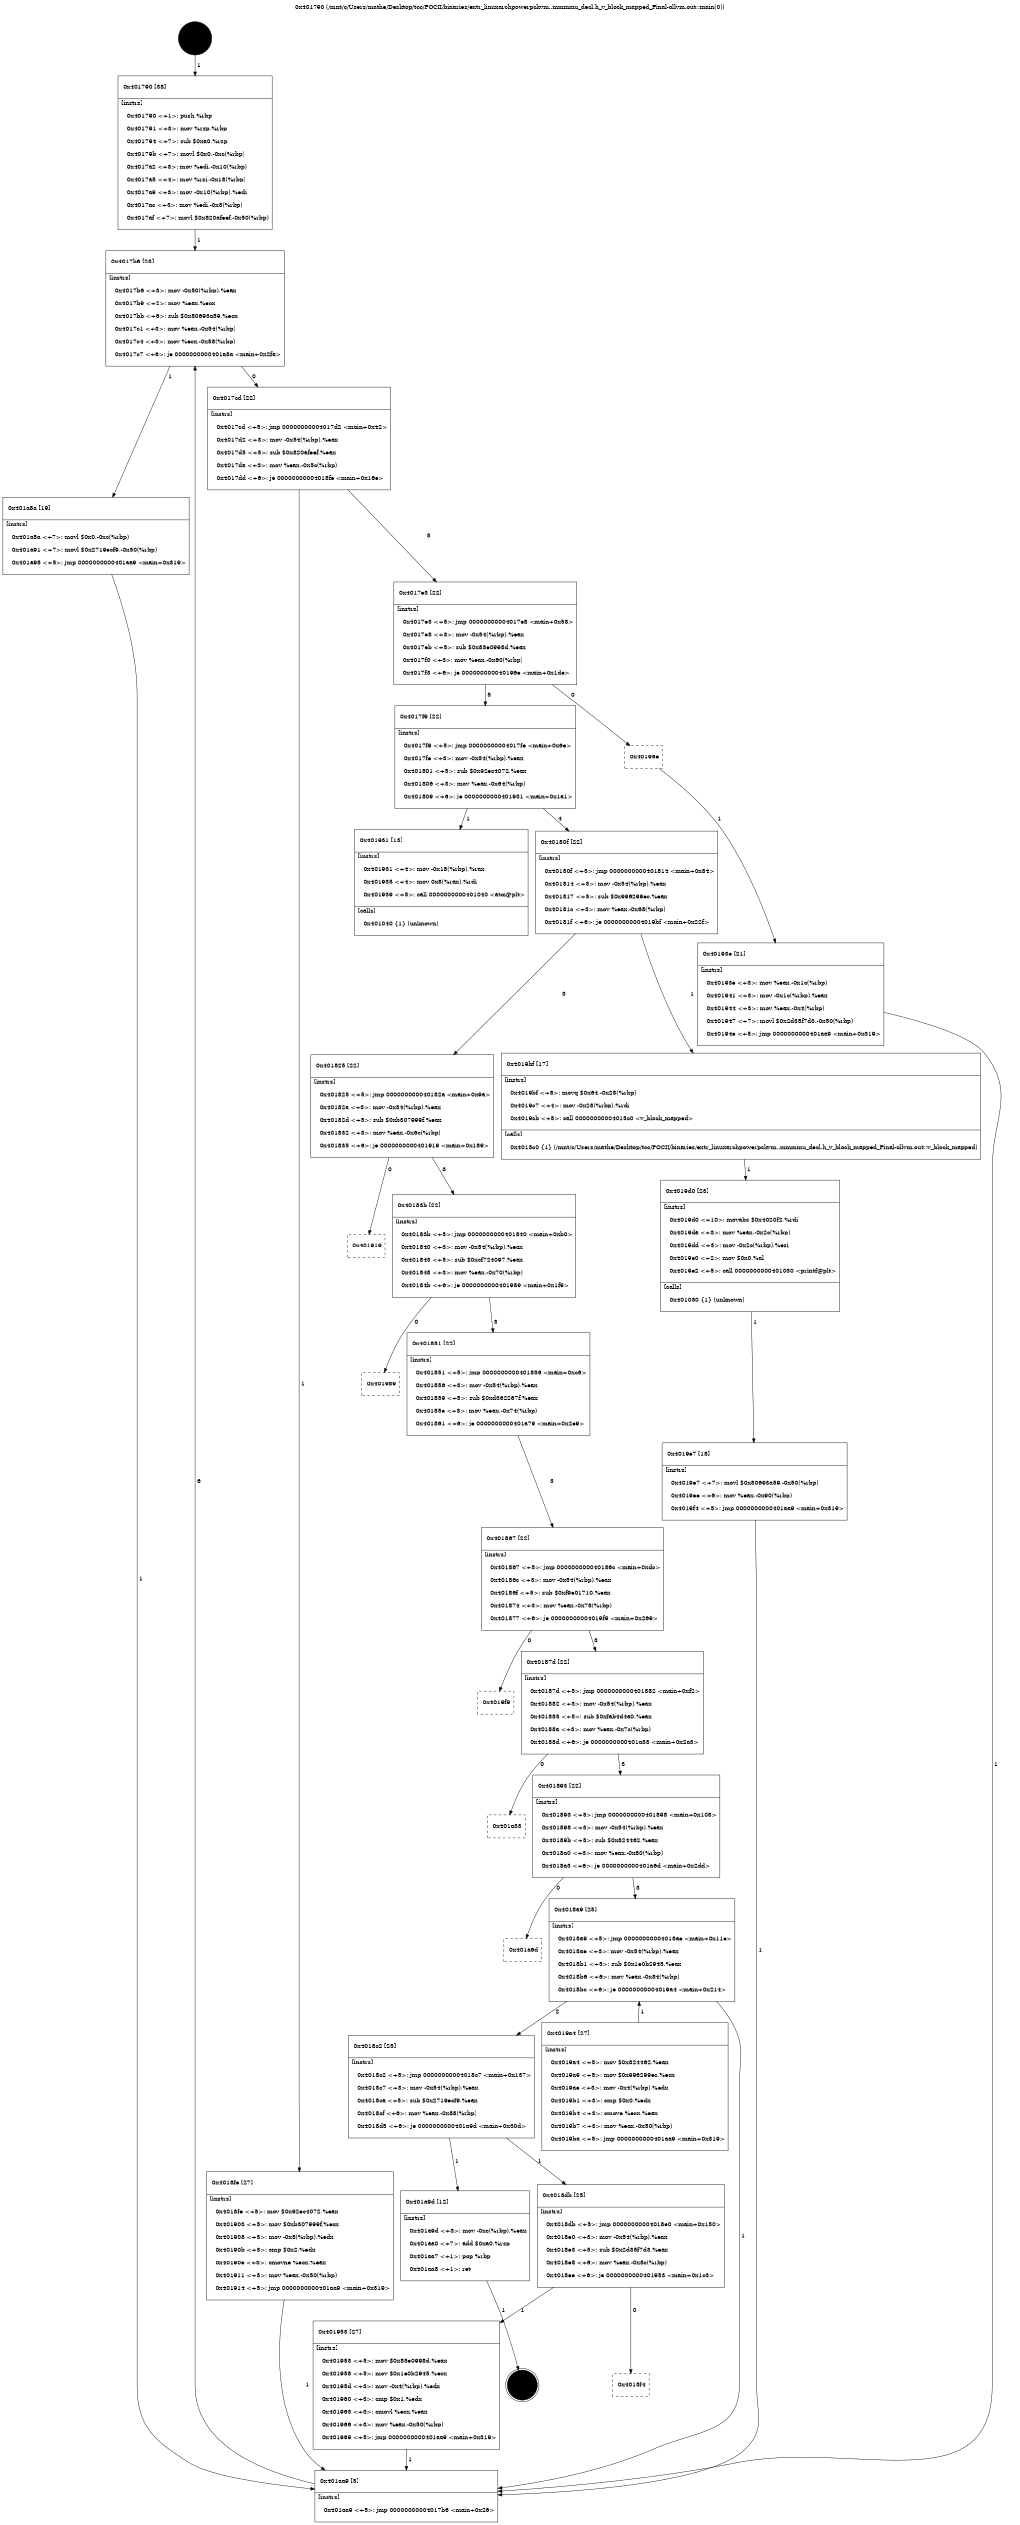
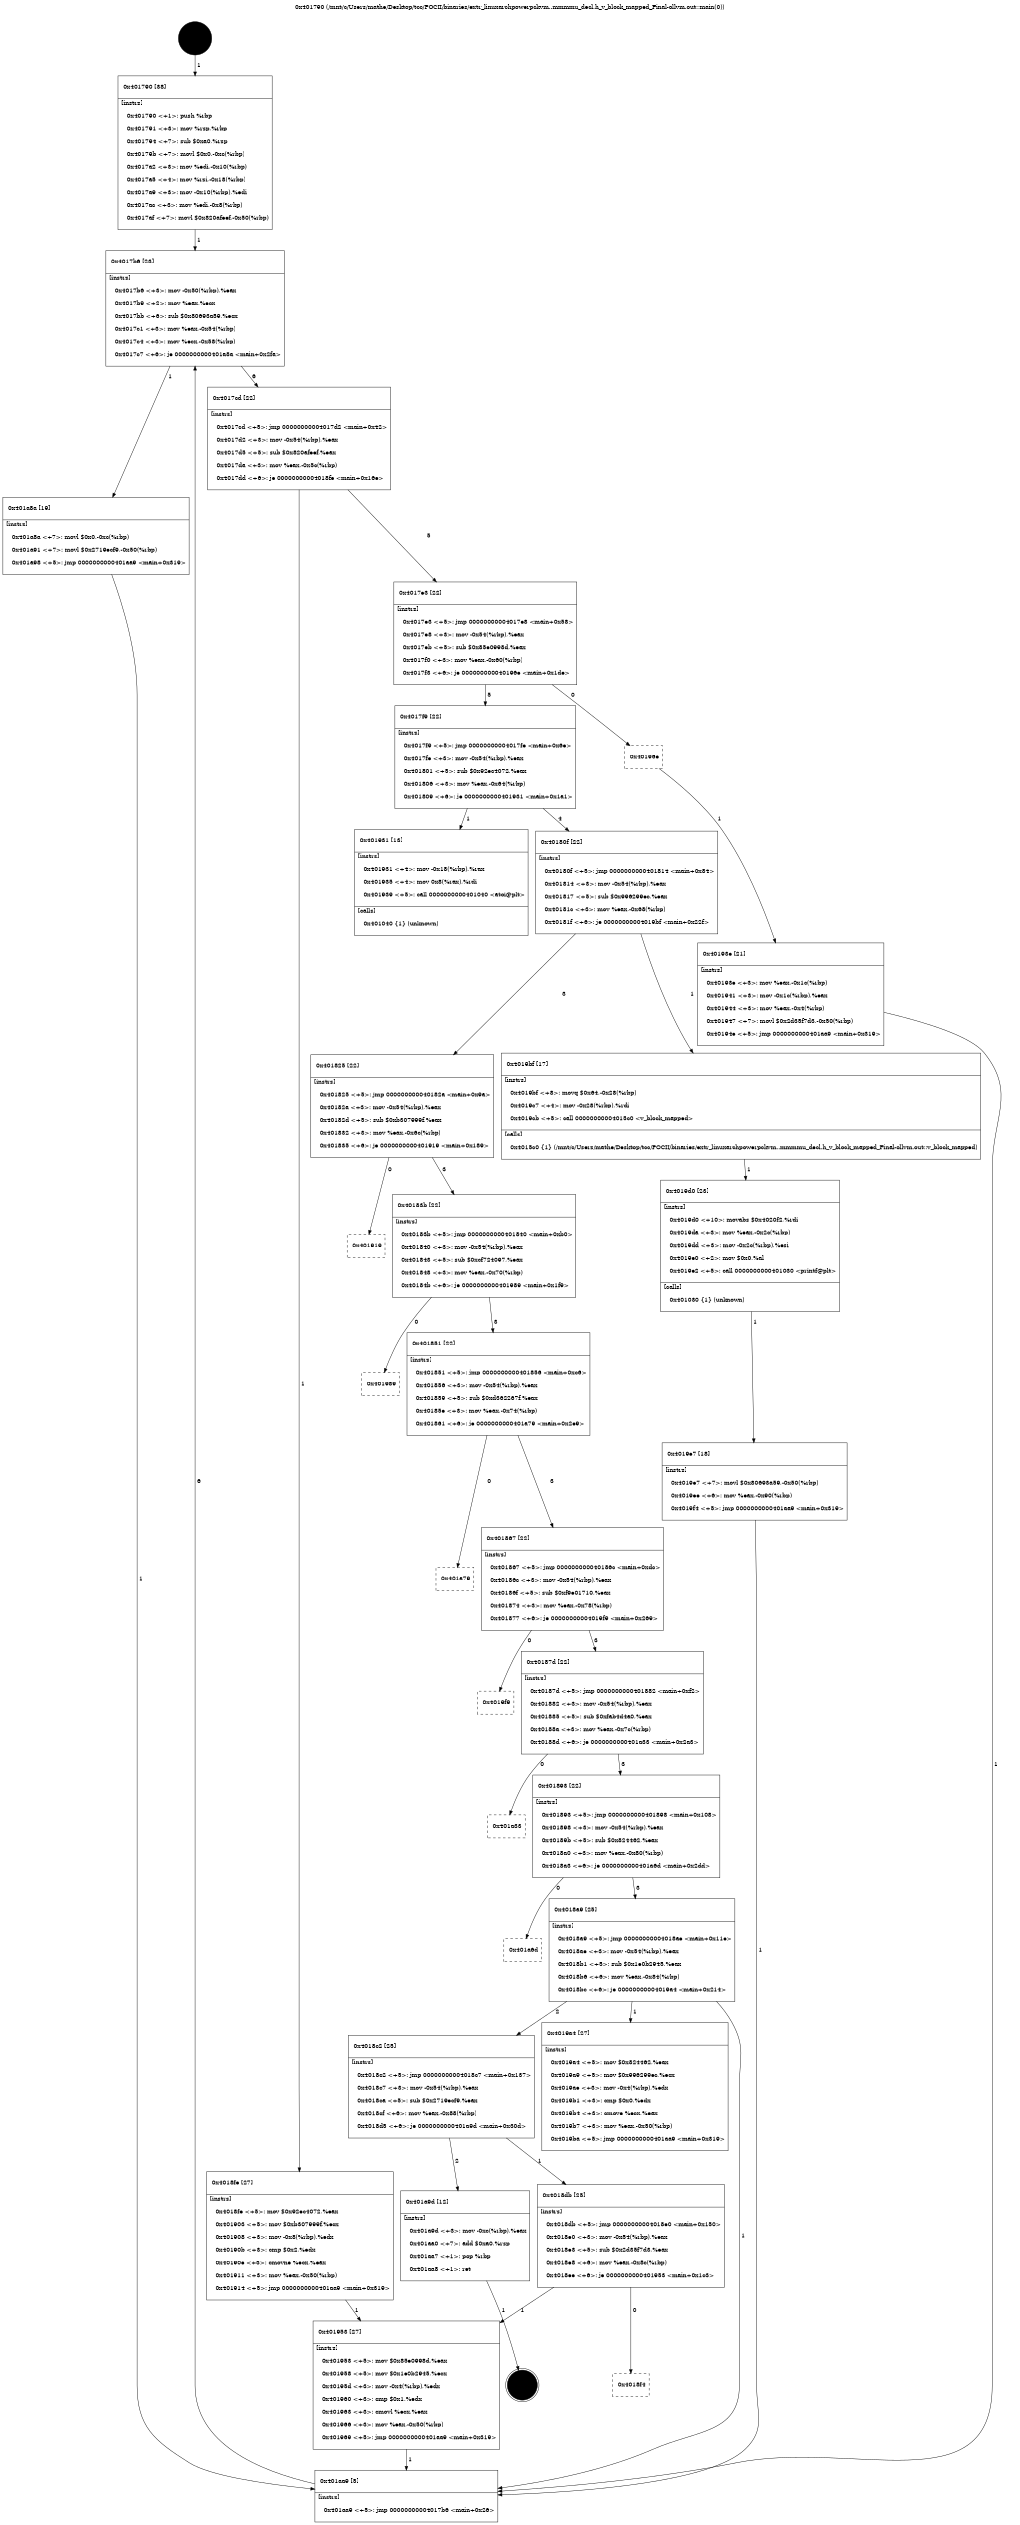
(253, 377) -> (253, 377)
none -> (455, 1579)
(639, 2014) -> (631, 2010)
(456, 2161) -> (456, 2161)
(282, 2389) -> (352, 2309)
